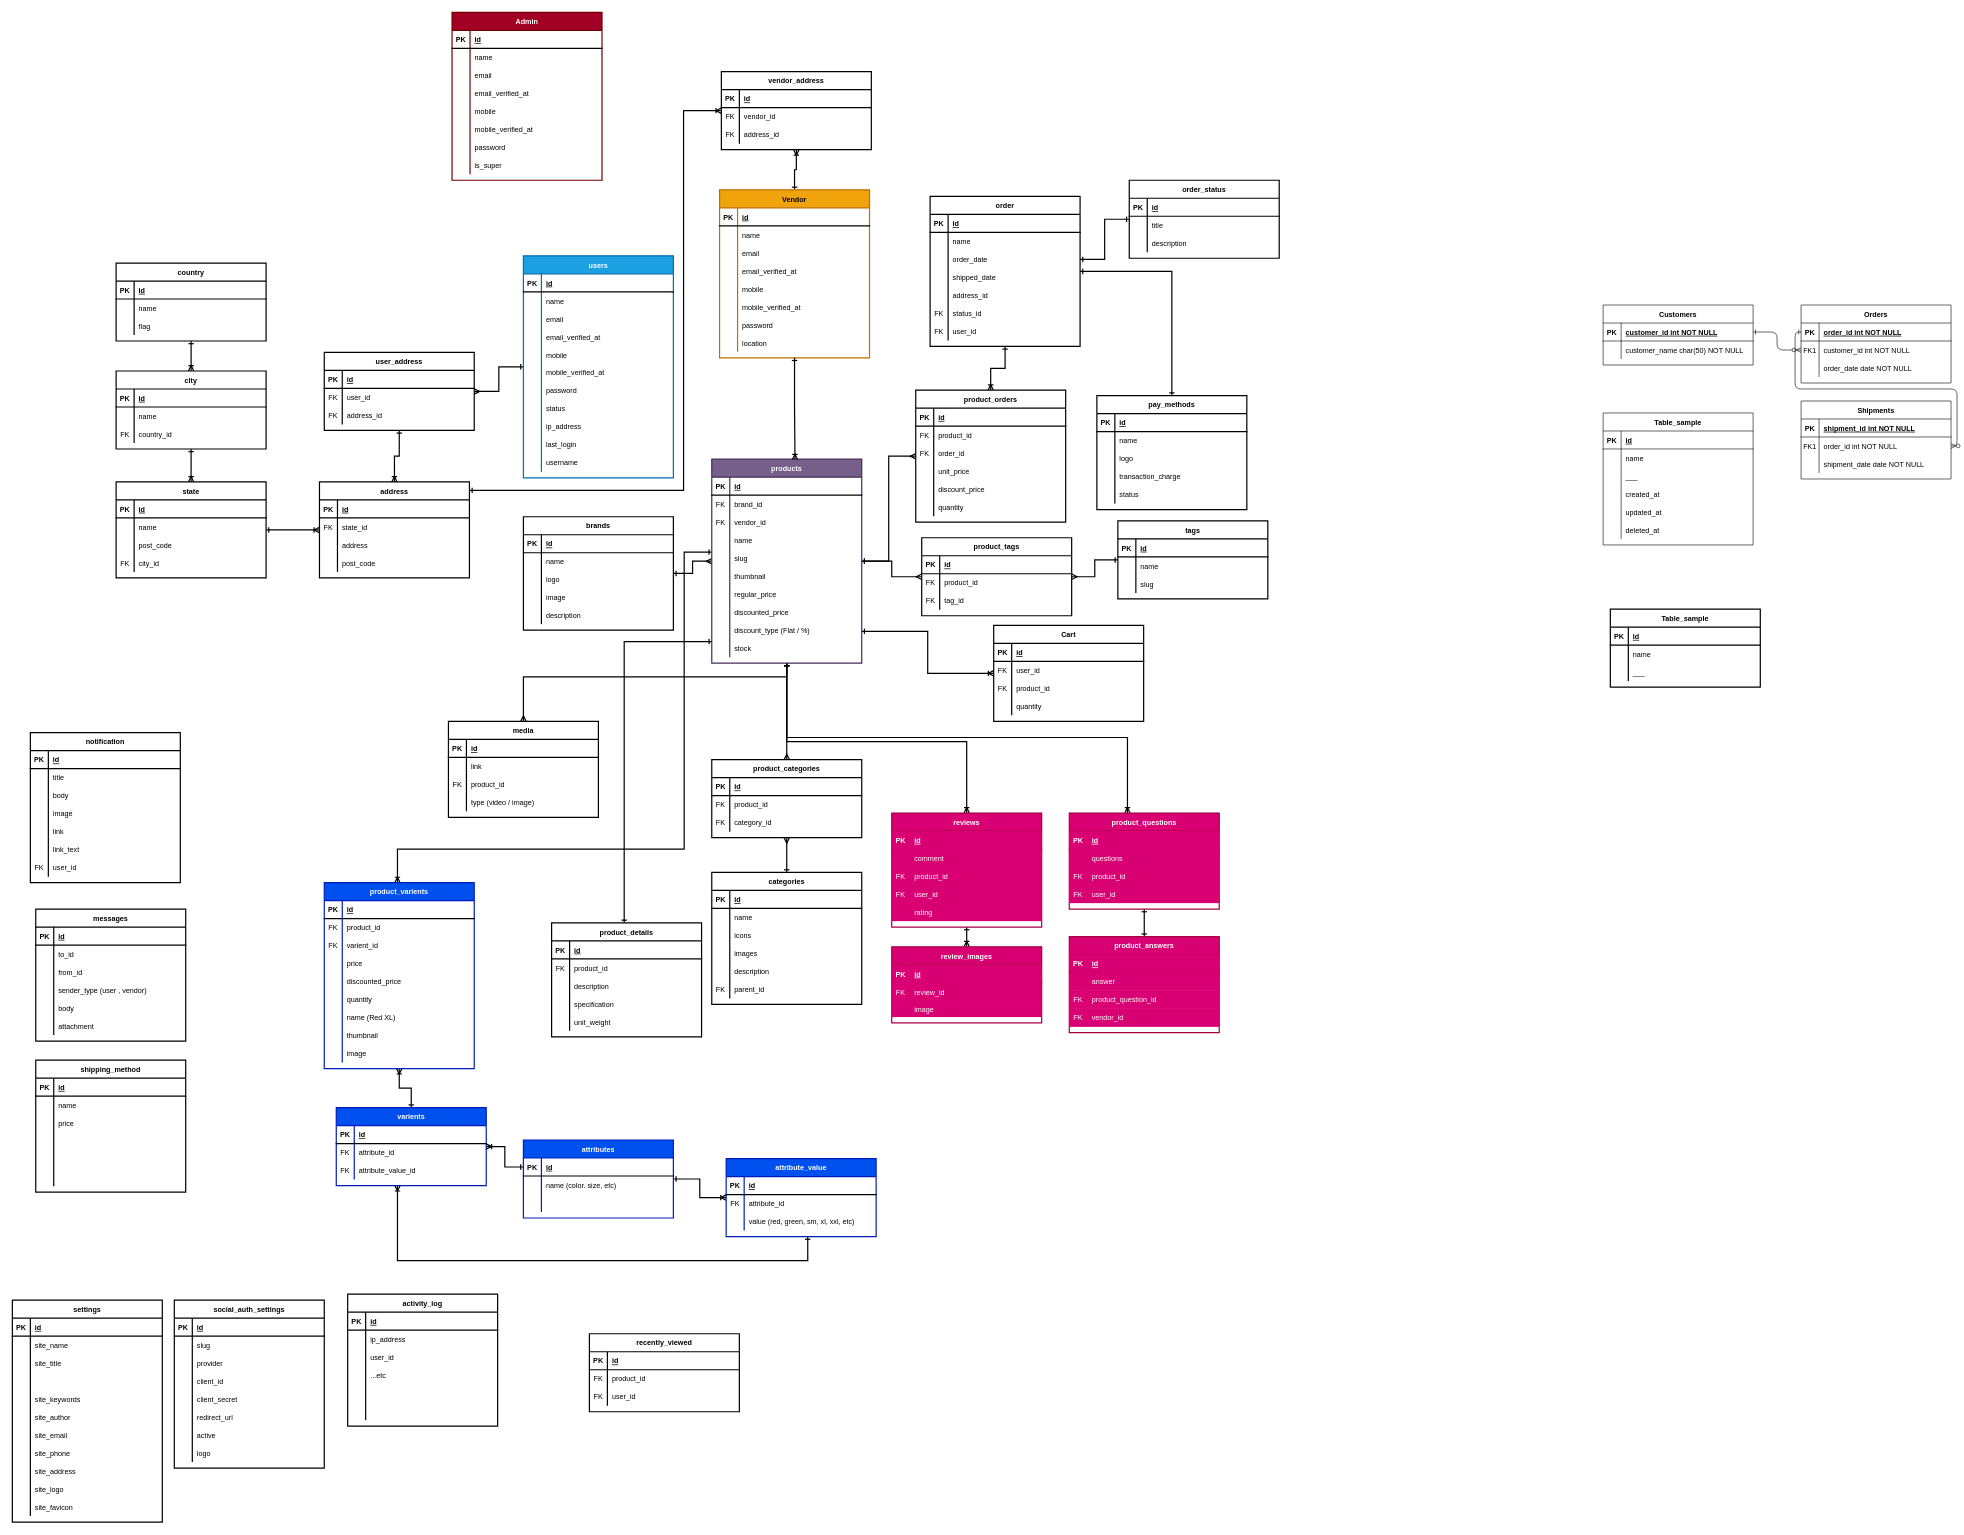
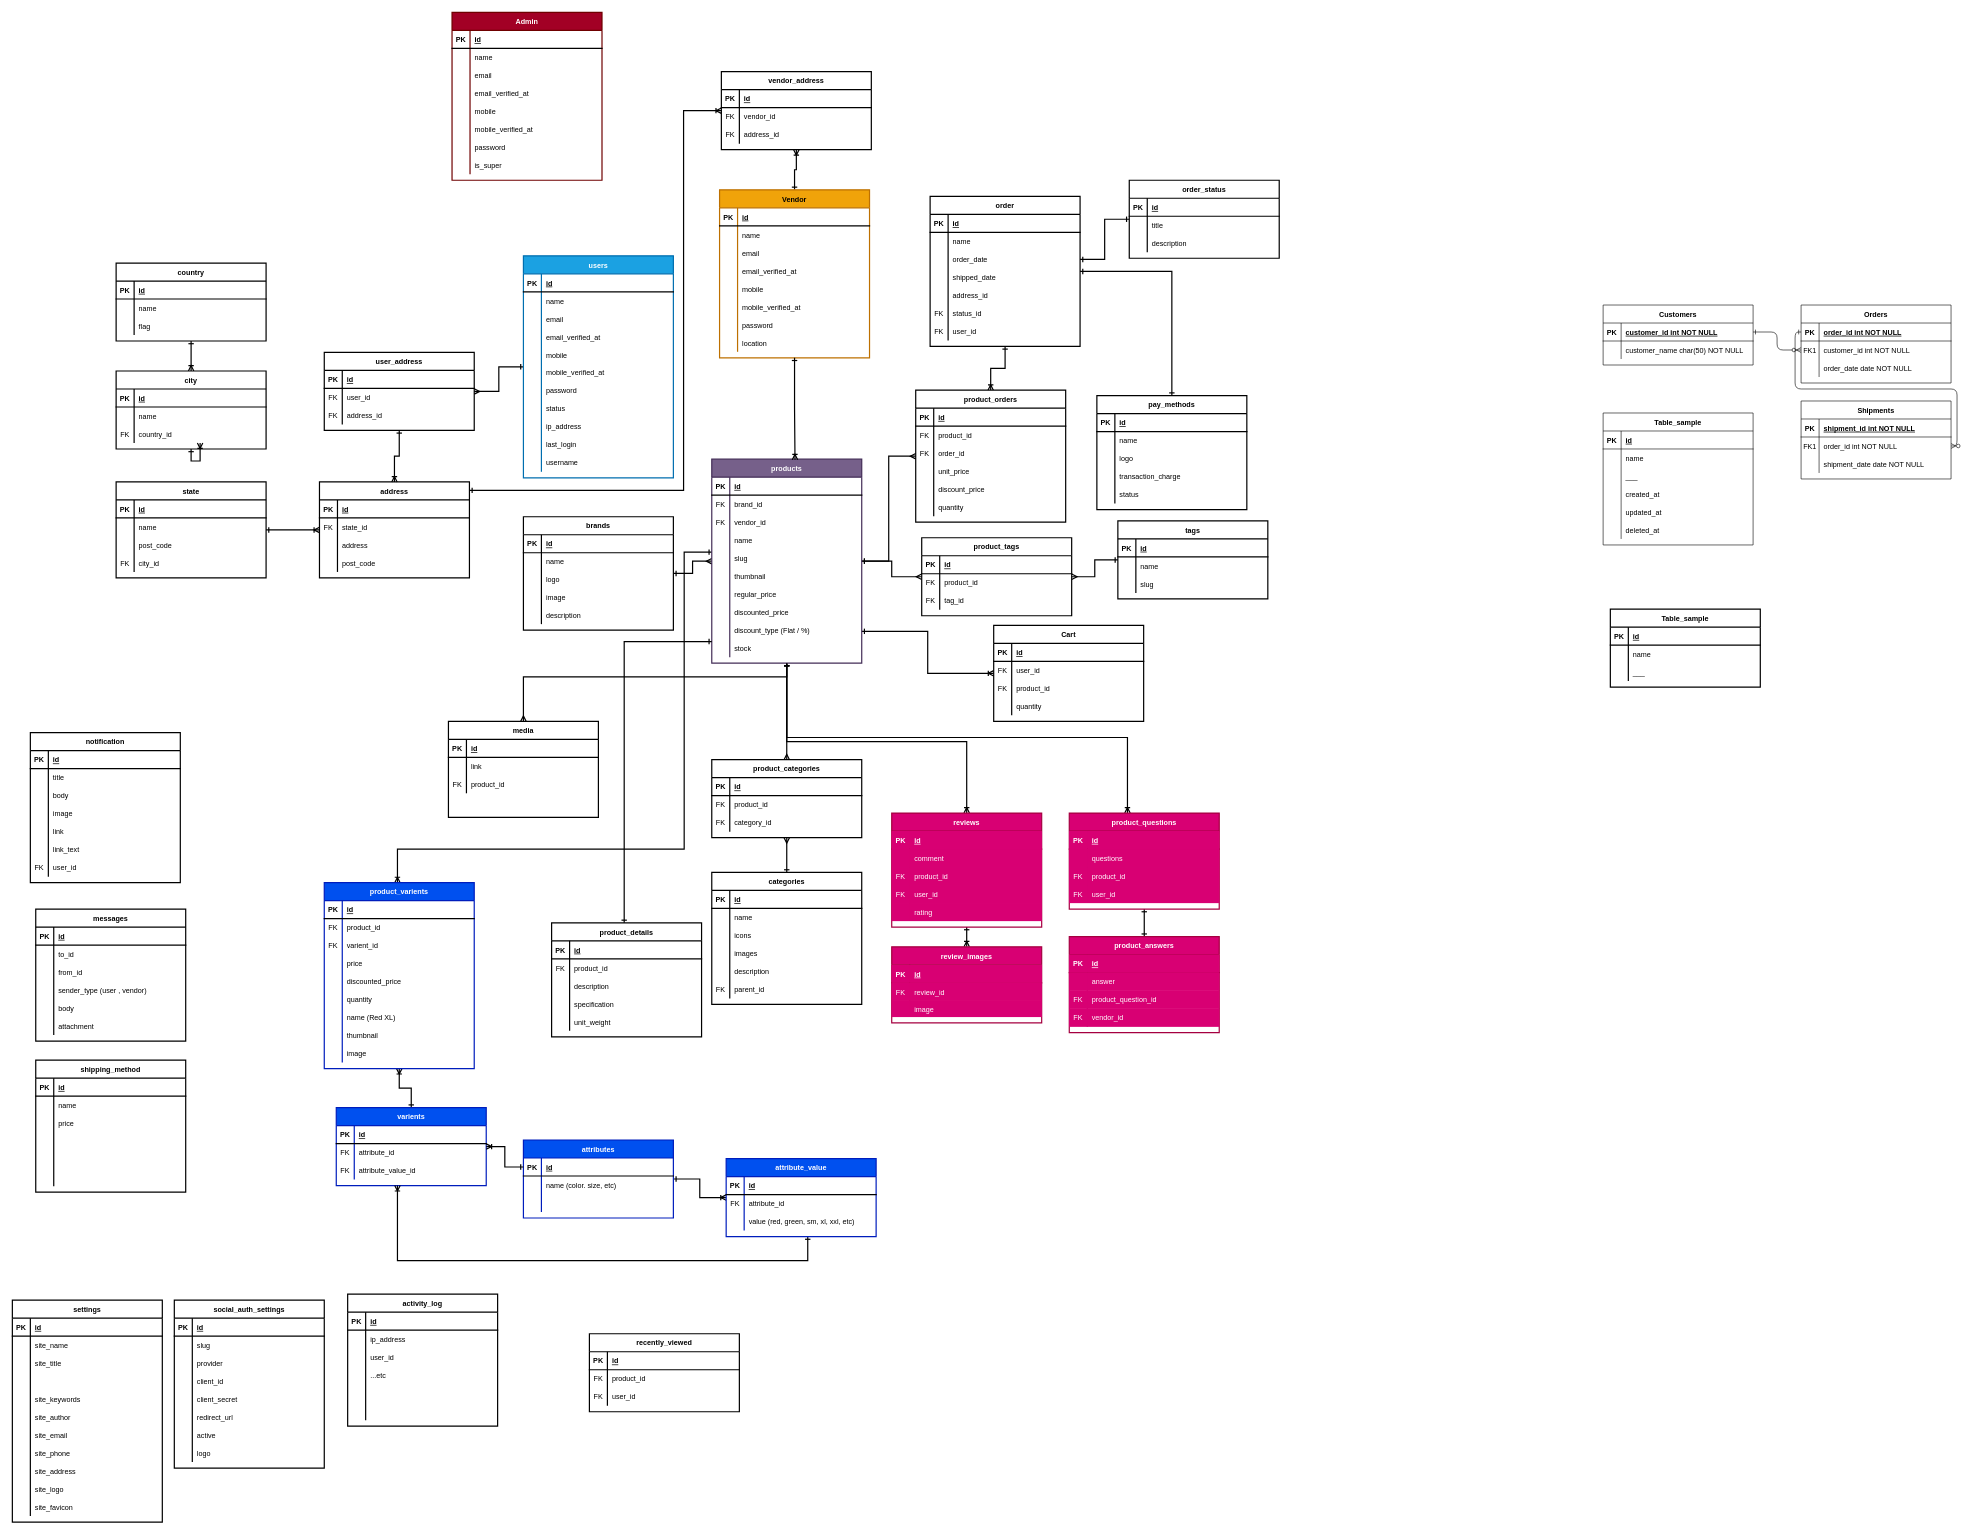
(191, 470) -> (200, 459)
(533, 803) -> none
